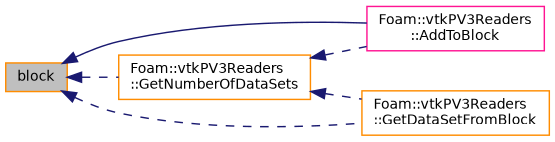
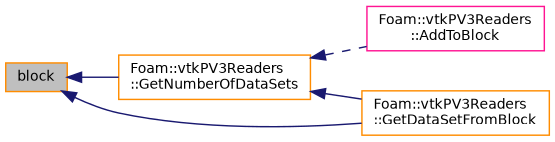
(219, 26) -> none
(100, 77) -> (100, 77)
(343, 96) -> (343, 96)
(217, 125) -> (217, 125)
